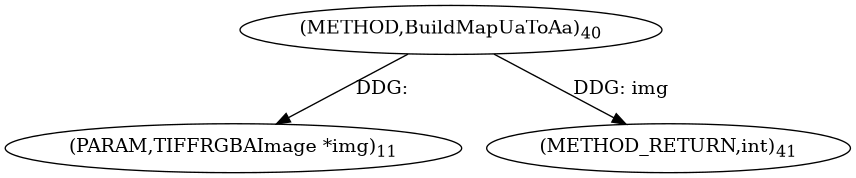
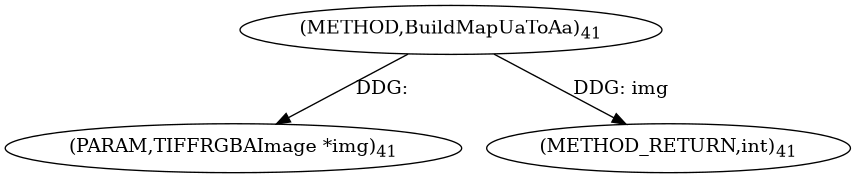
(592, 28) -> (592, 28)
(387, 146) -> (387, 146)
